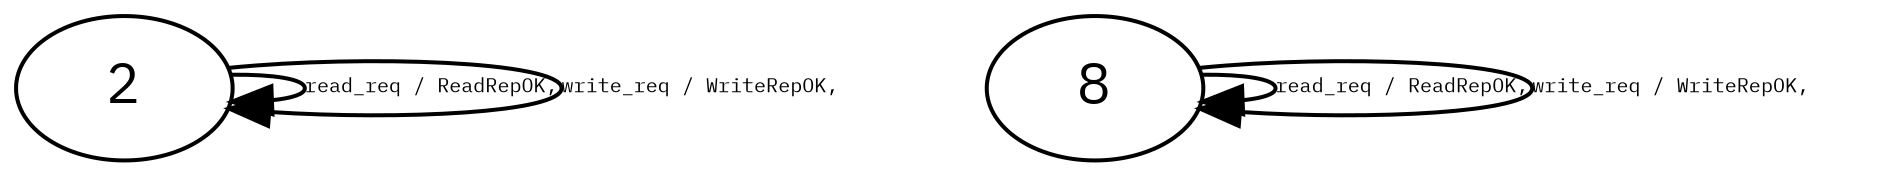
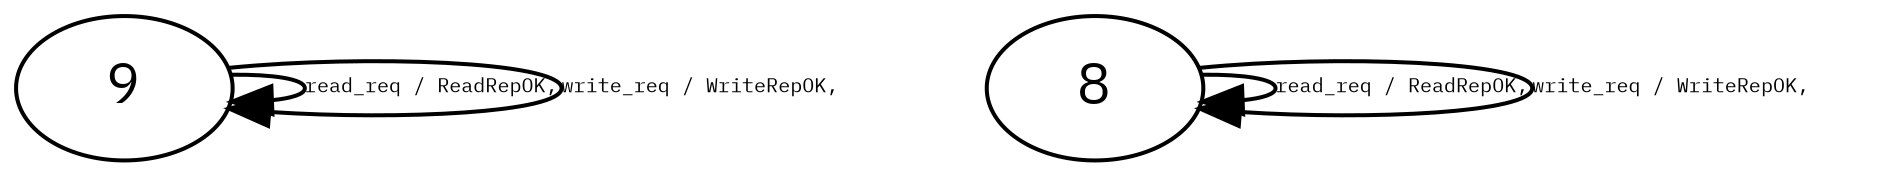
(124, 88) -> (124, 88)
